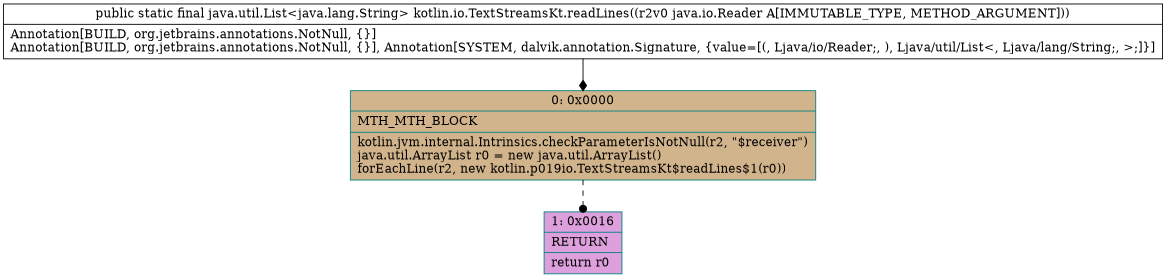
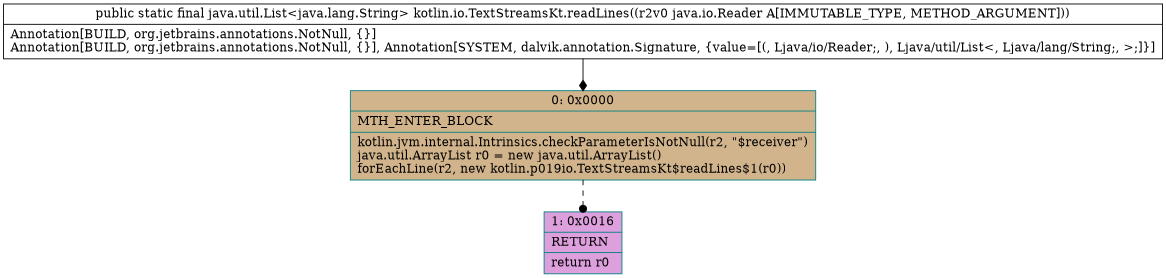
(418, 121) -> (426, 121)
